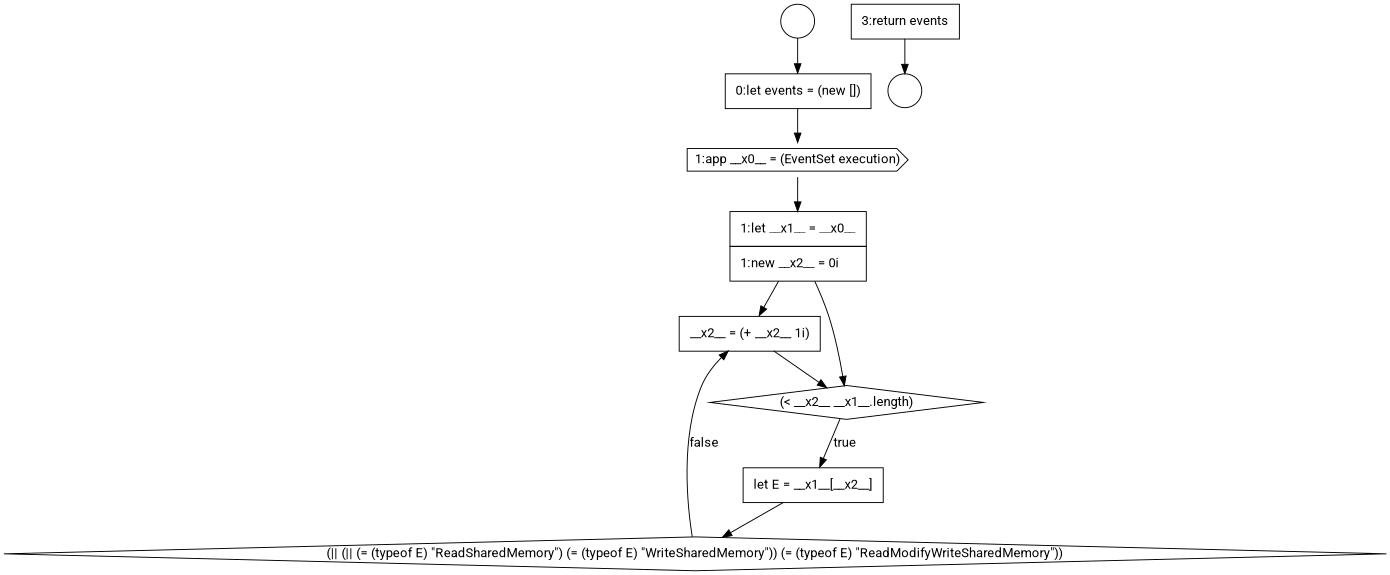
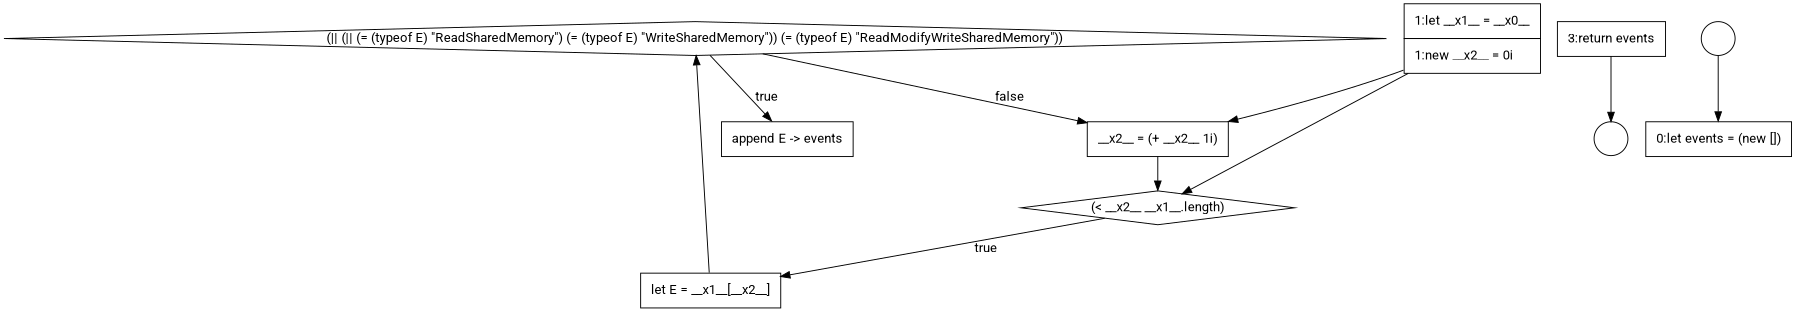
none -> (787, 139)
(798, 160) -> none
